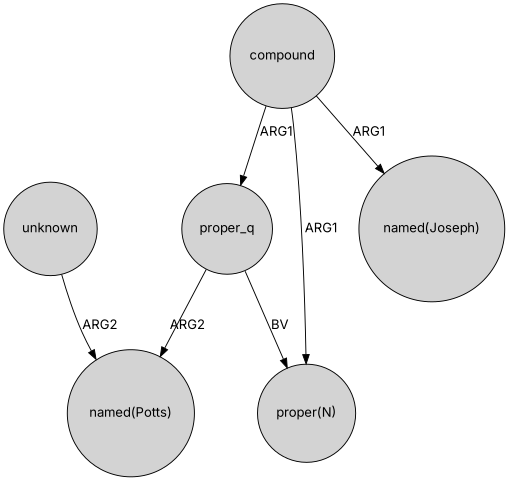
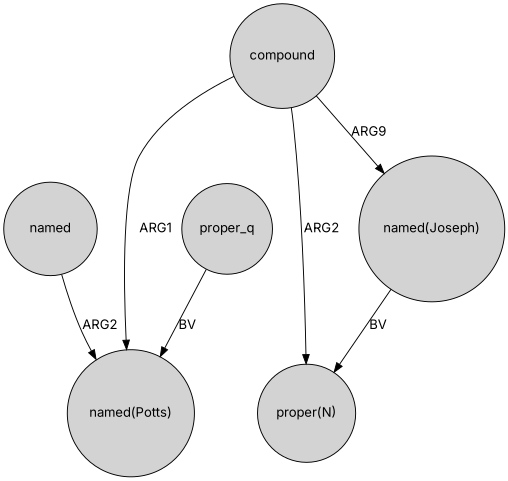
(369, 132) -> (369, 132)
(255, 141) -> (131, 185)
(50, 229) -> (50, 229)
(322, 229) -> (322, 229)
(264, 315) -> (365, 327)
(187, 326) -> (187, 326)
